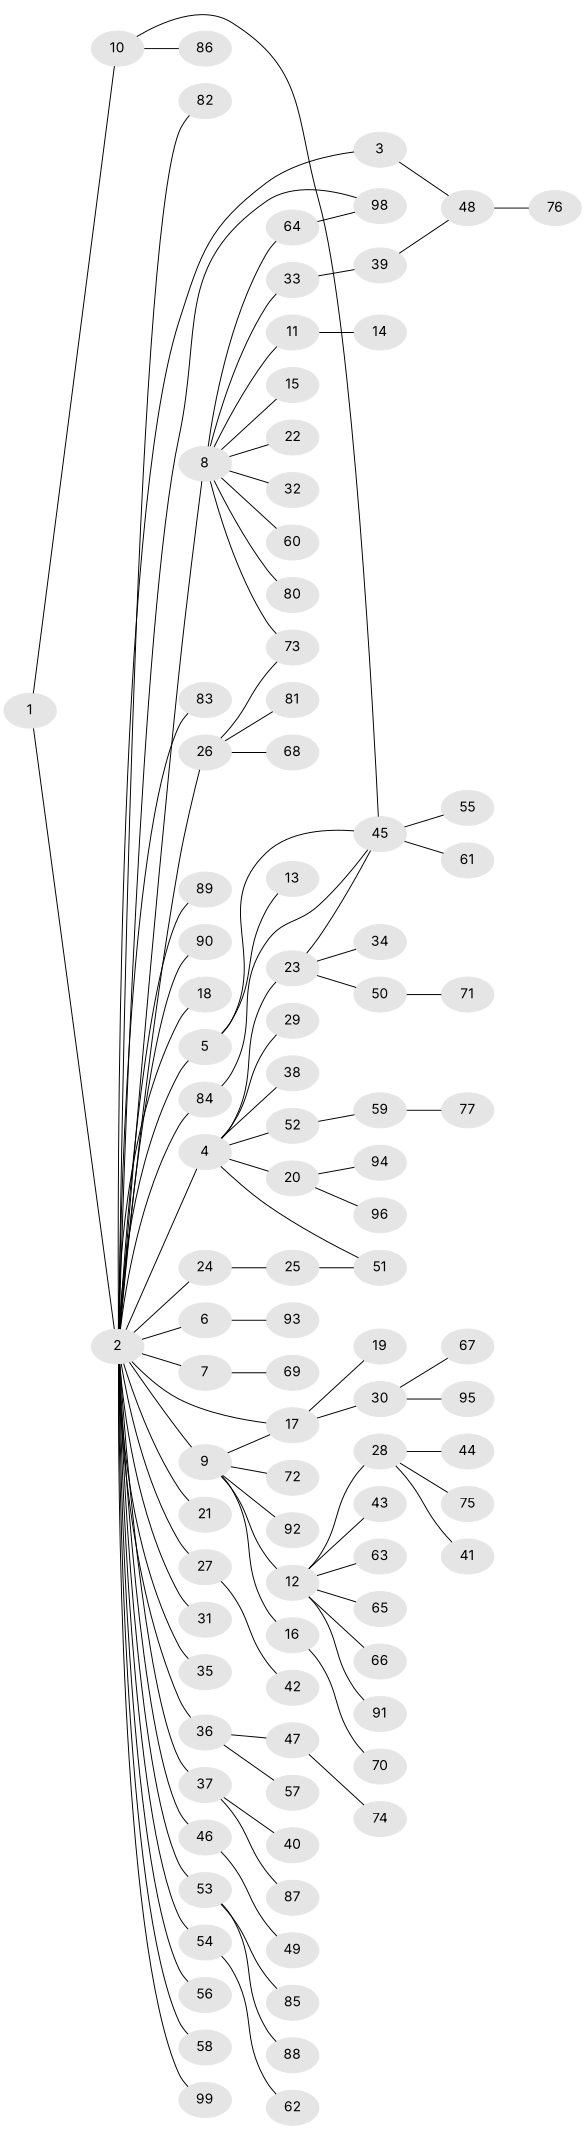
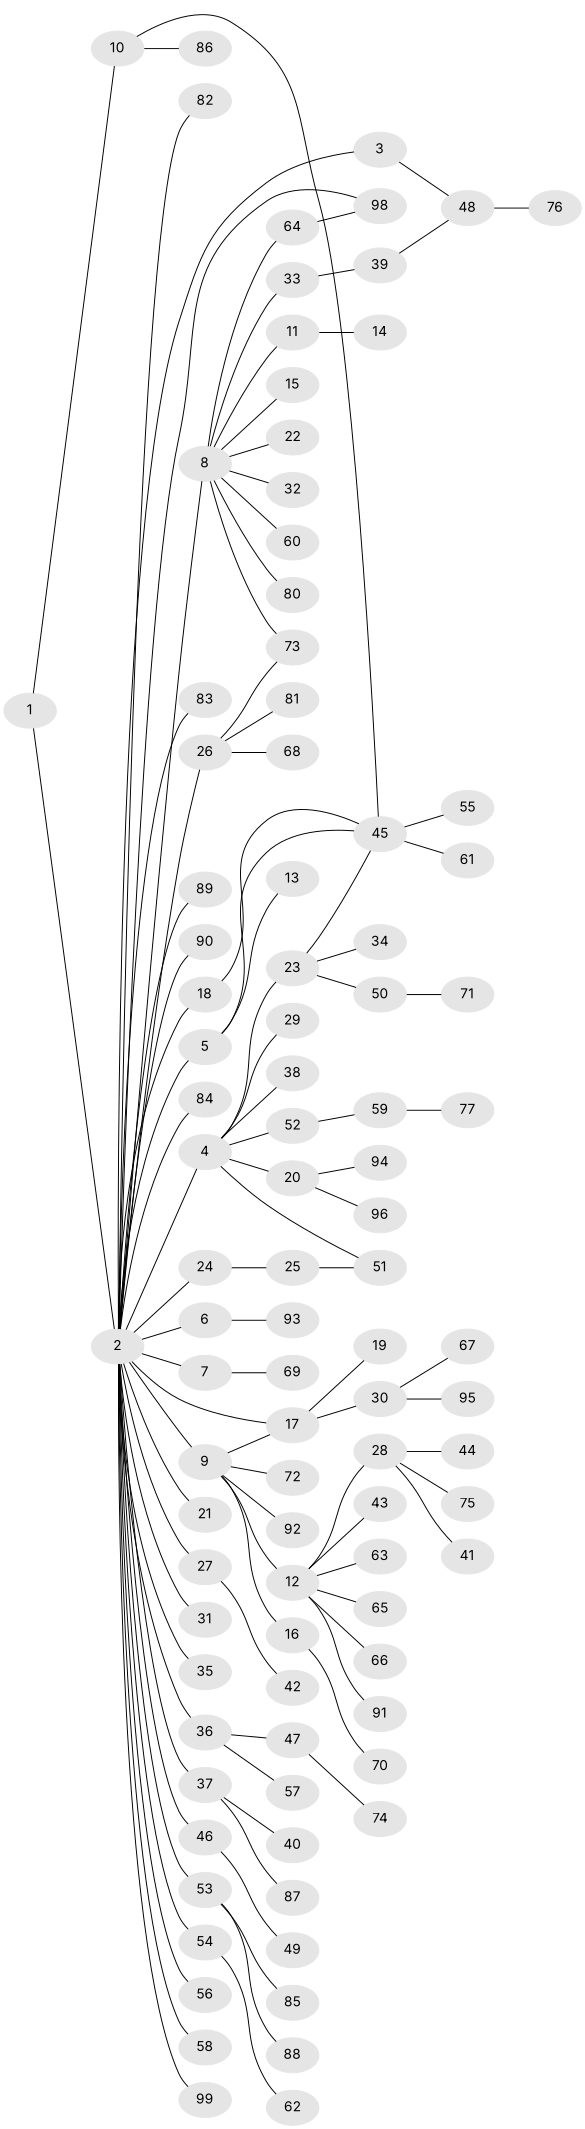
(263, 949) -> (244, 851)
